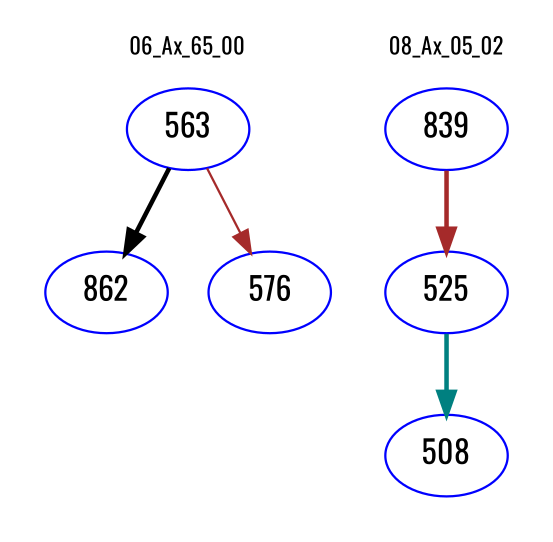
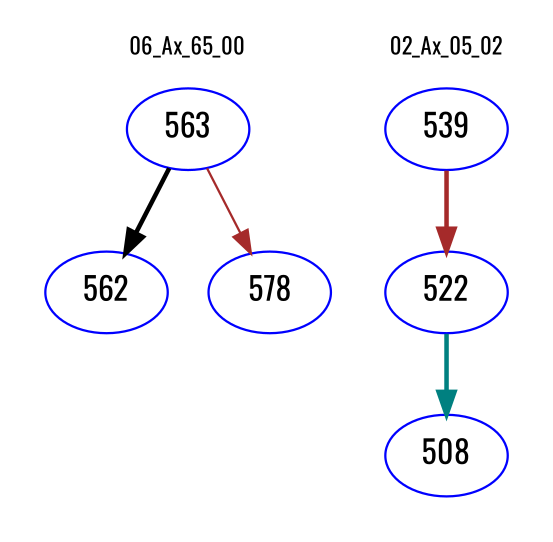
(447, 49) -> (447, 49)
(447, 129) -> (447, 129)
(107, 292) -> (107, 292)
(270, 292) -> (270, 292)
(447, 292) -> (447, 292)
